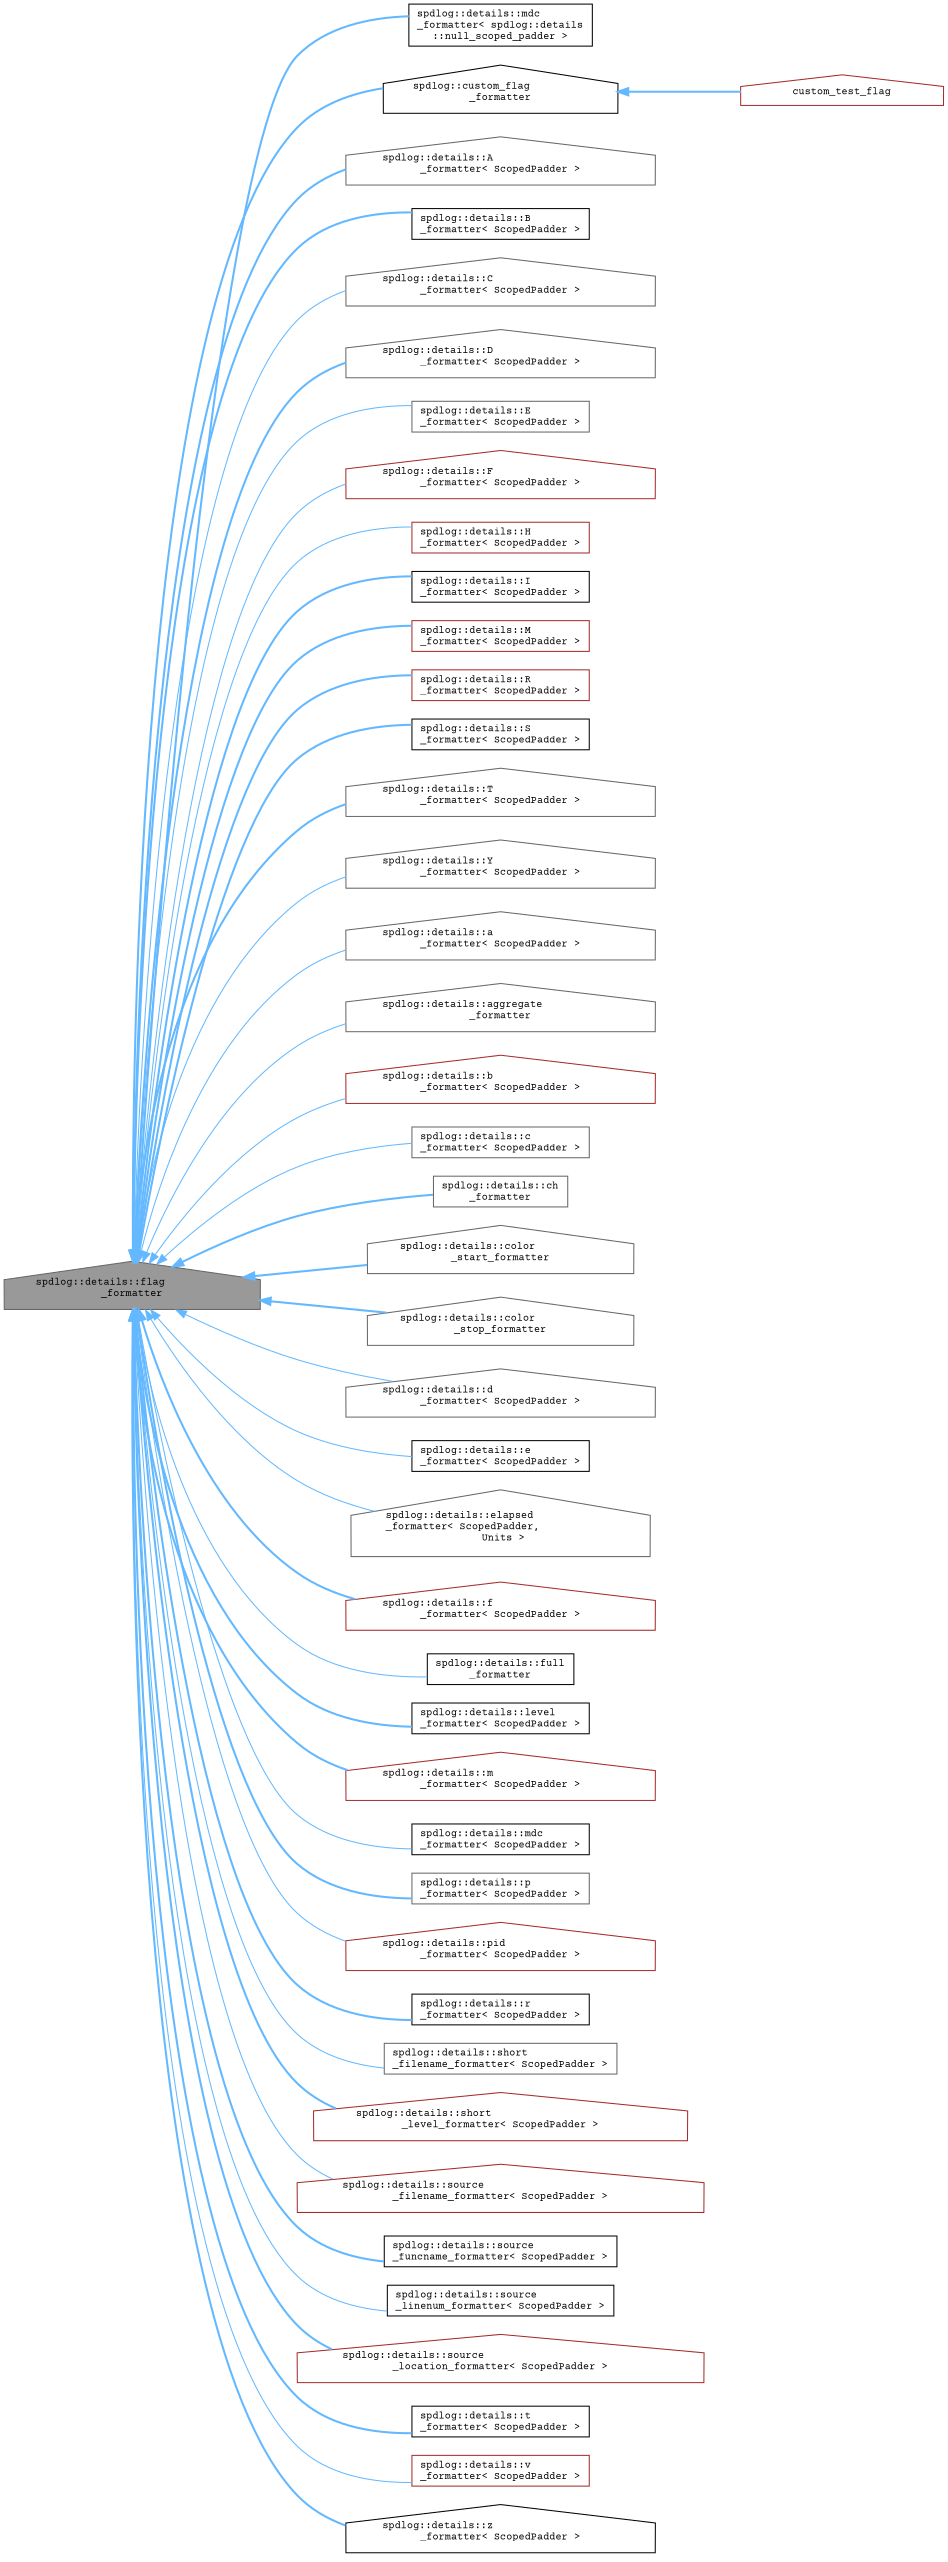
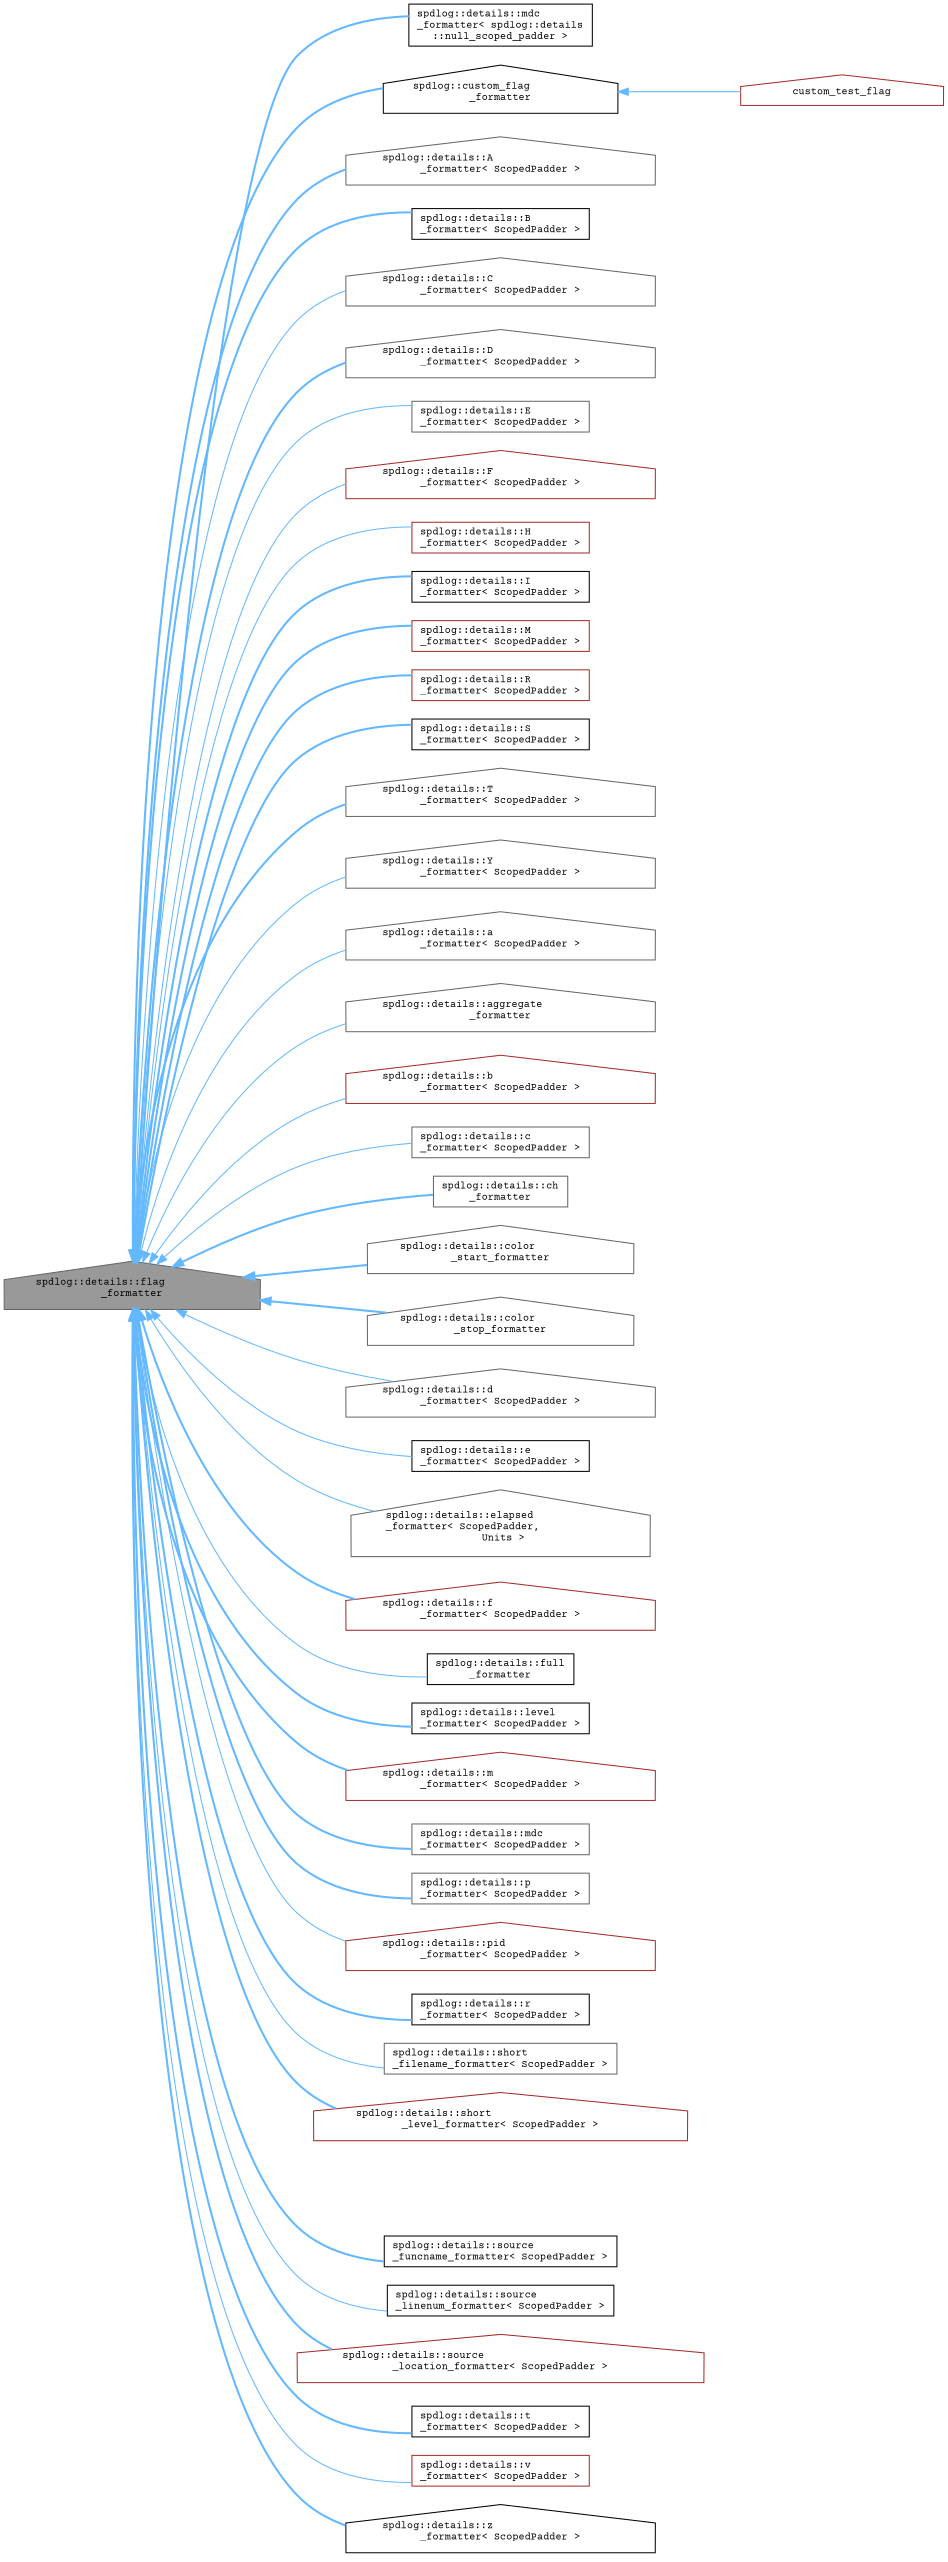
(685, 92) -> (685, 92)
(220, 1666) -> (220, 1666)
(501, 1839) -> (501, 1839)
(501, 2191) -> none
